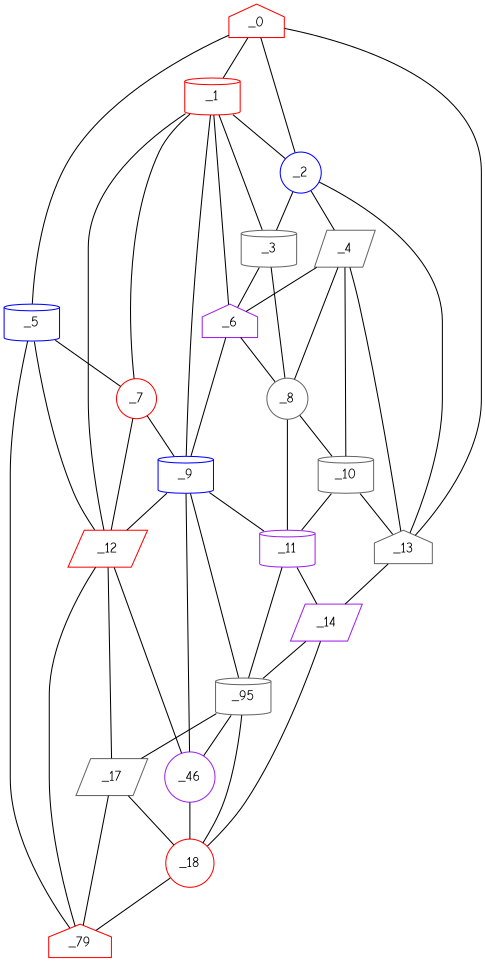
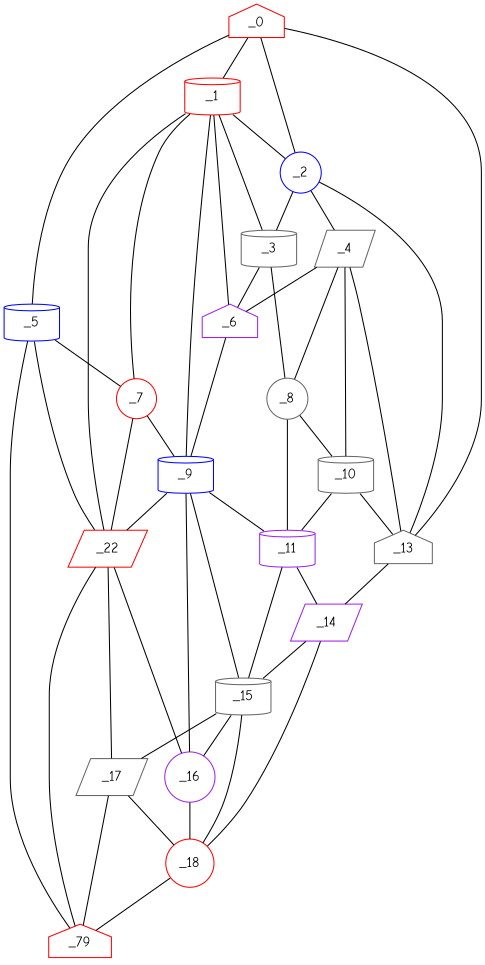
(258, 360) -> none
(108, 549) -> (108, 549)
(243, 696) -> (243, 696)
(190, 777) -> (190, 777)
